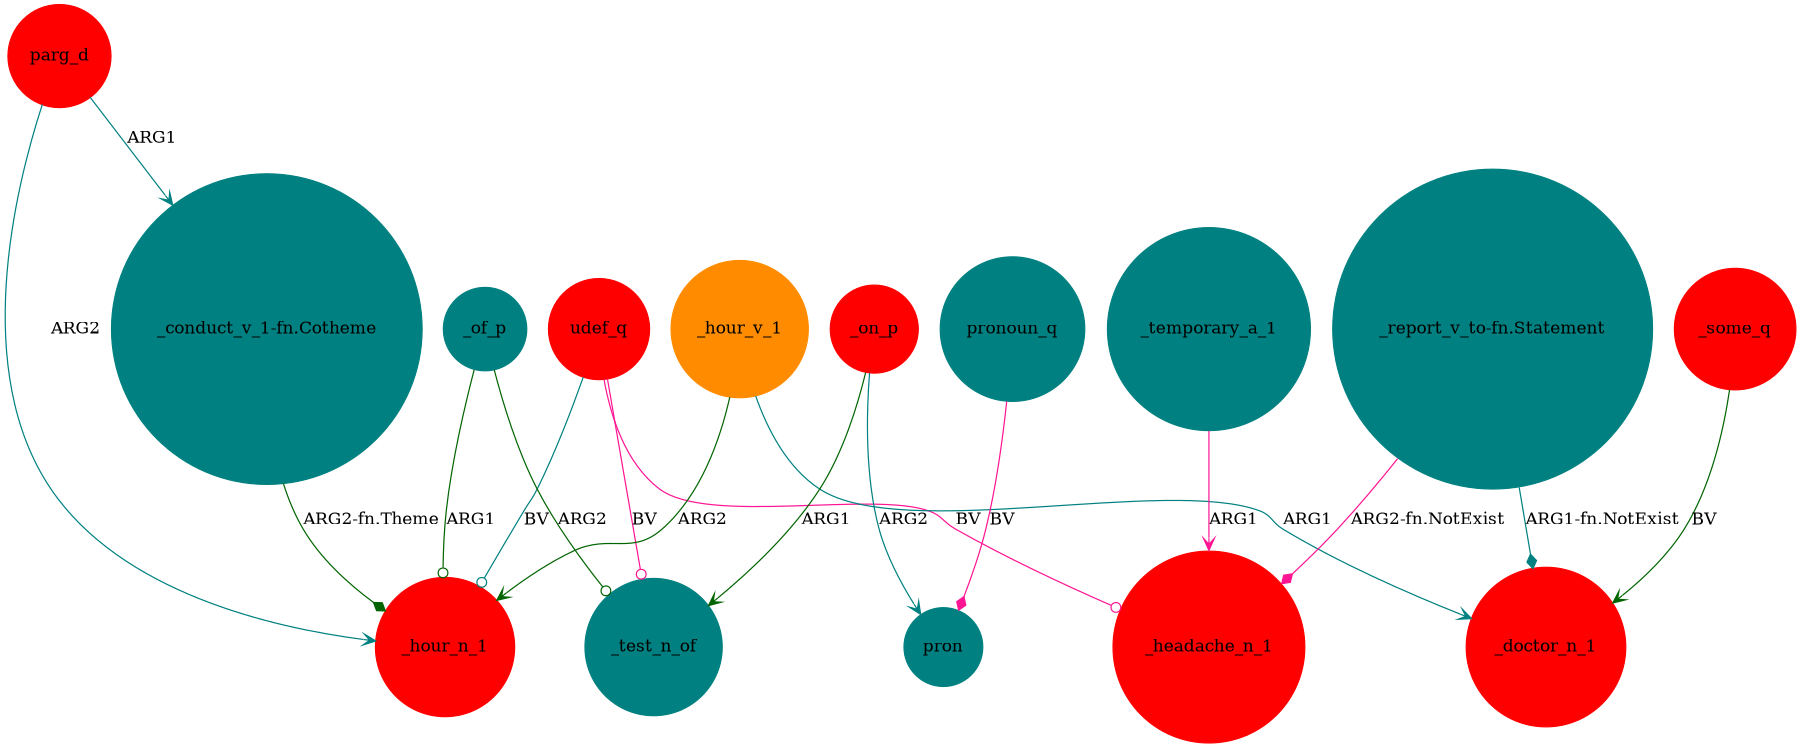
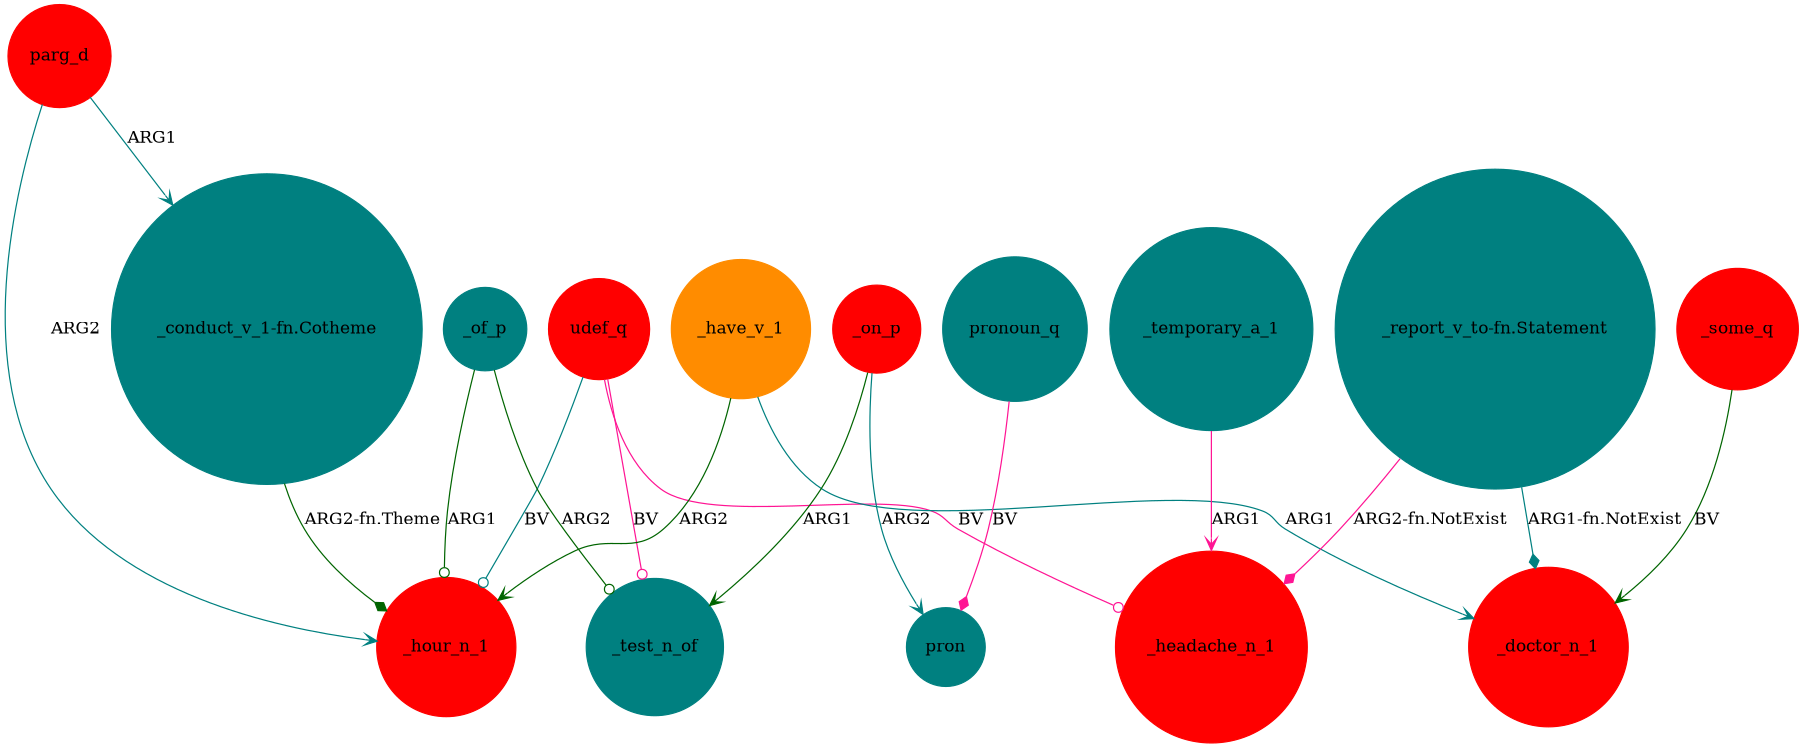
(740, 329) -> (741, 329)
